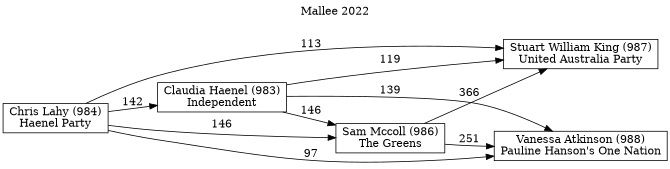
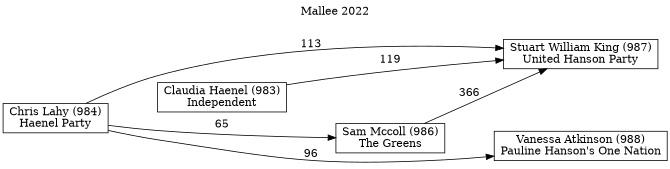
(581, 54) -> (581, 54)
(418, 98) -> none
(129, 109) -> none
(305, 118) -> none
(222, 125) -> (222, 125)
(466, 146) -> none
(311, 154) -> (311, 154)
